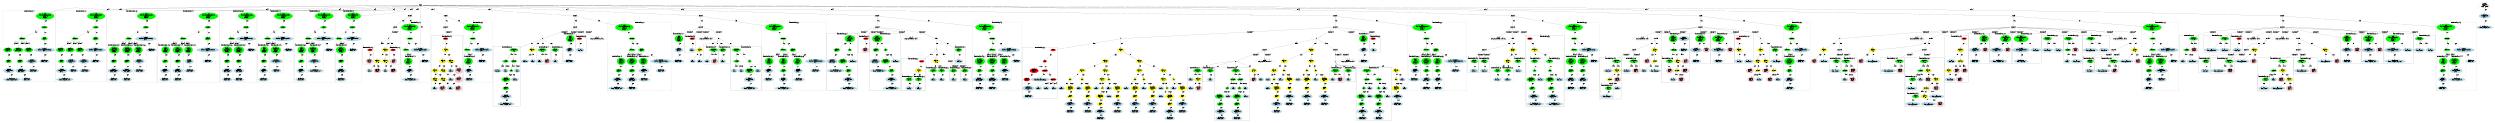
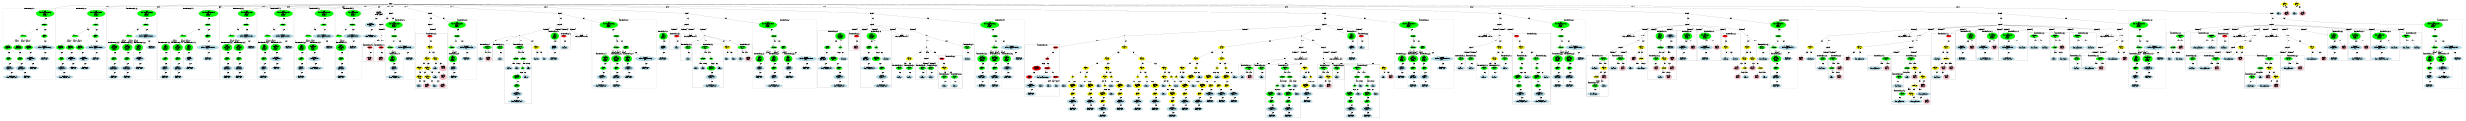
(421, 27) -> (386, 8)
(385, 50) -> none
